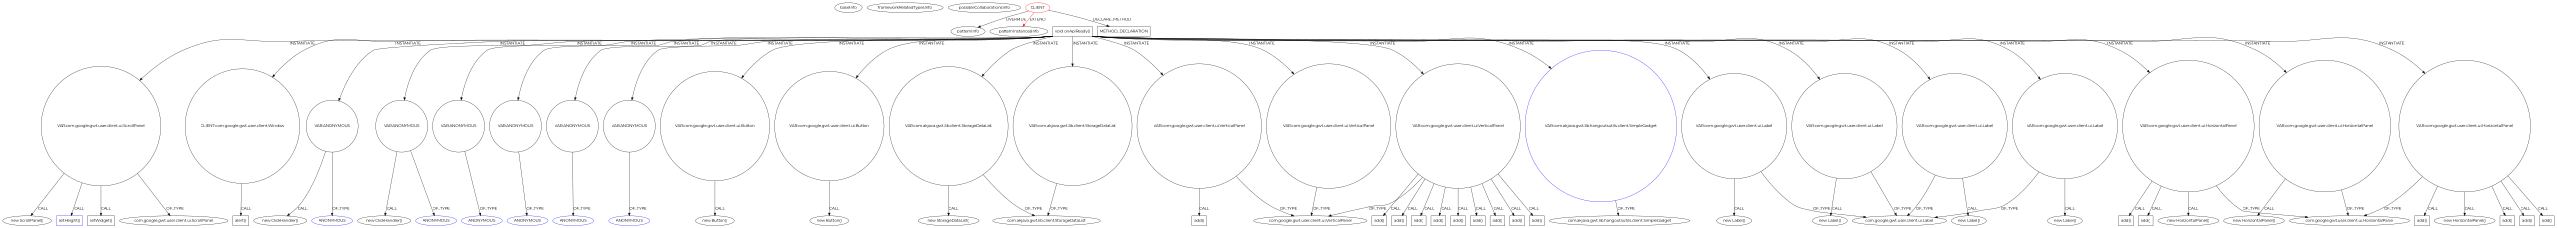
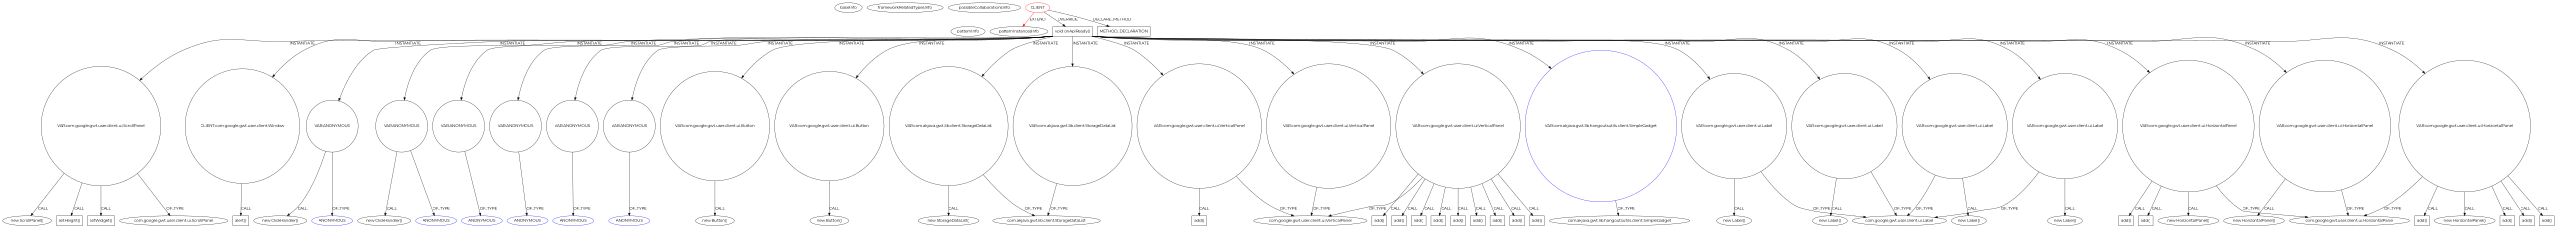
(1004, 18) -> (1054, 18)
(70, 221) -> (70, 221)
